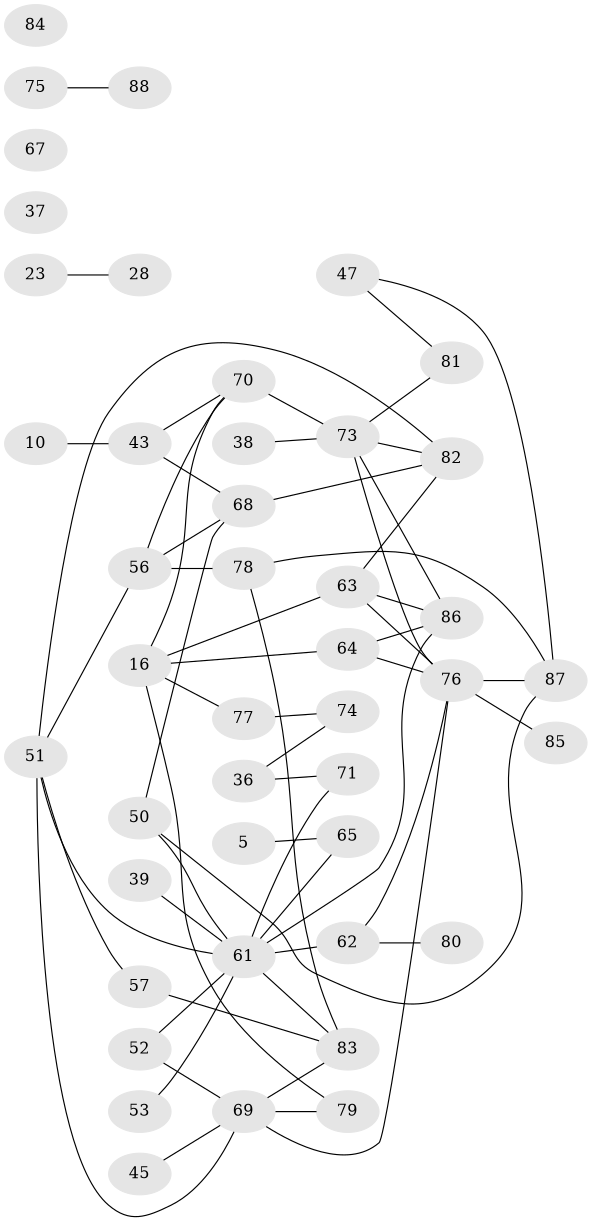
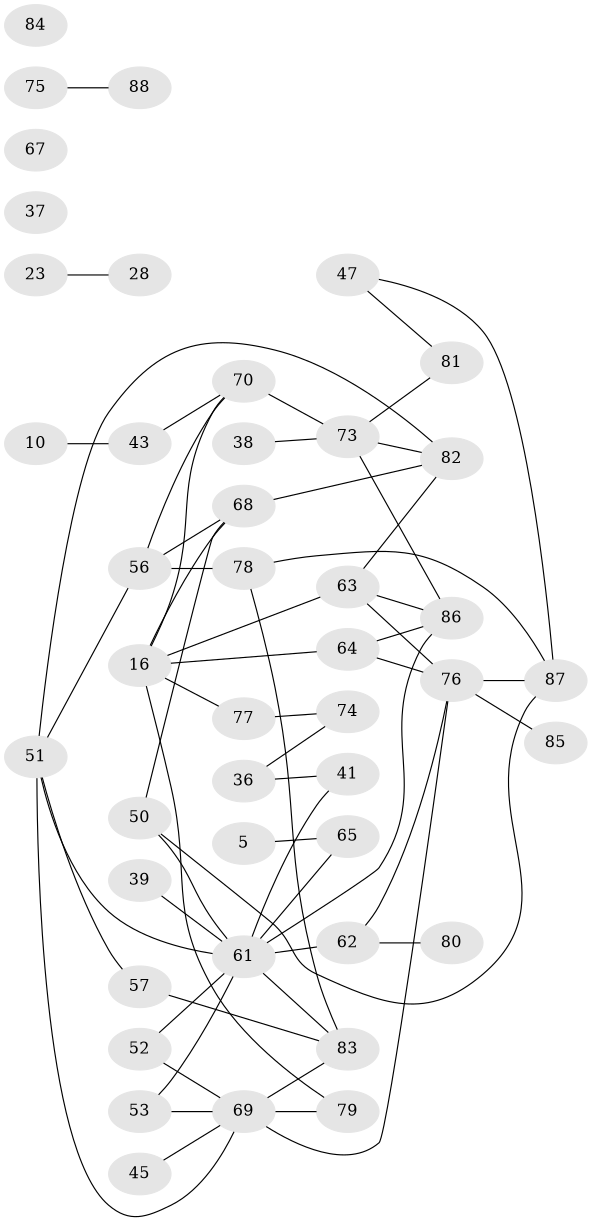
(198, 478) -> (184, 582)
(387, 564) -> none
(348, 774) -> (348, 774)
none -> (192, 1112)
